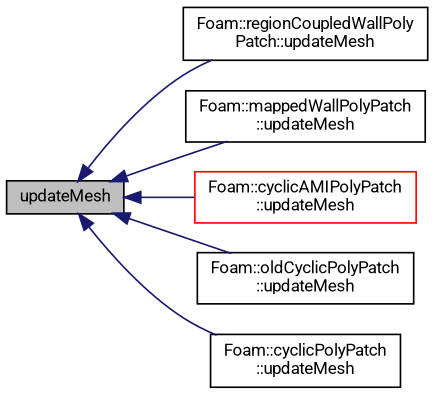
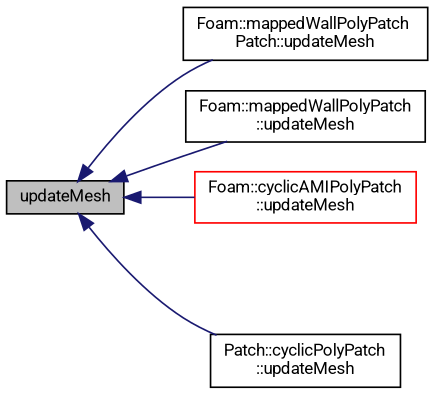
(306, 34) -> (306, 34)
(306, 278) -> none
(306, 361) -> (306, 361)
